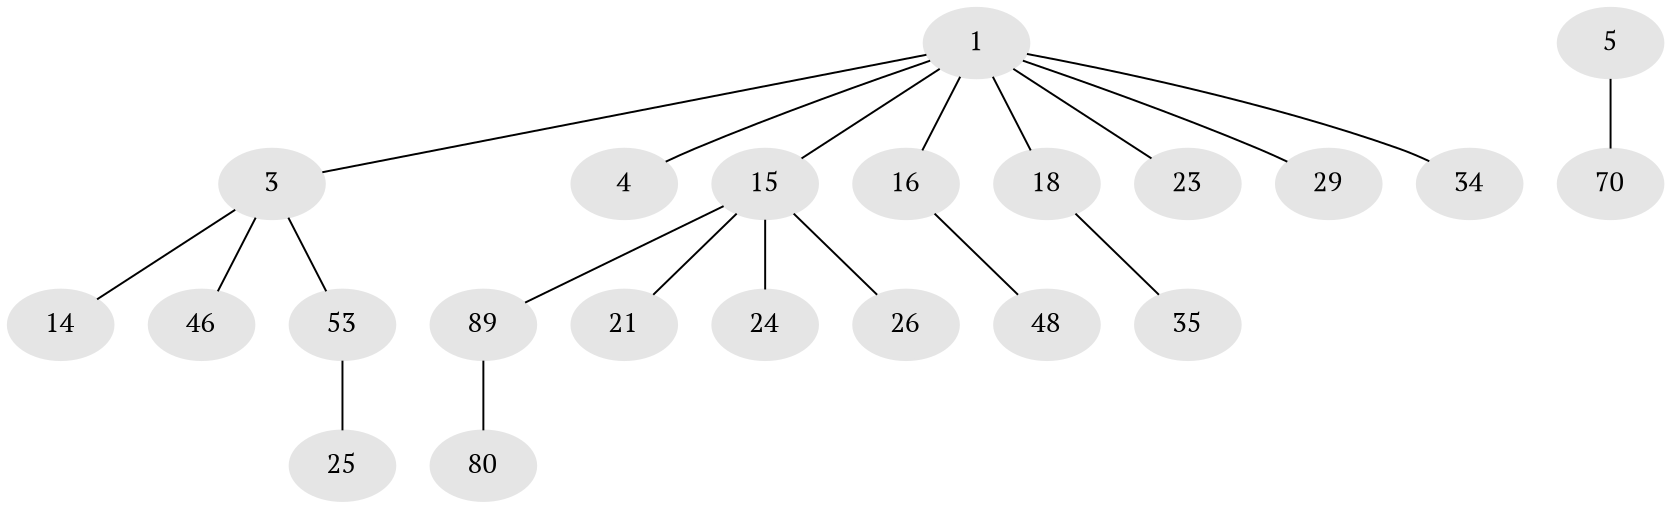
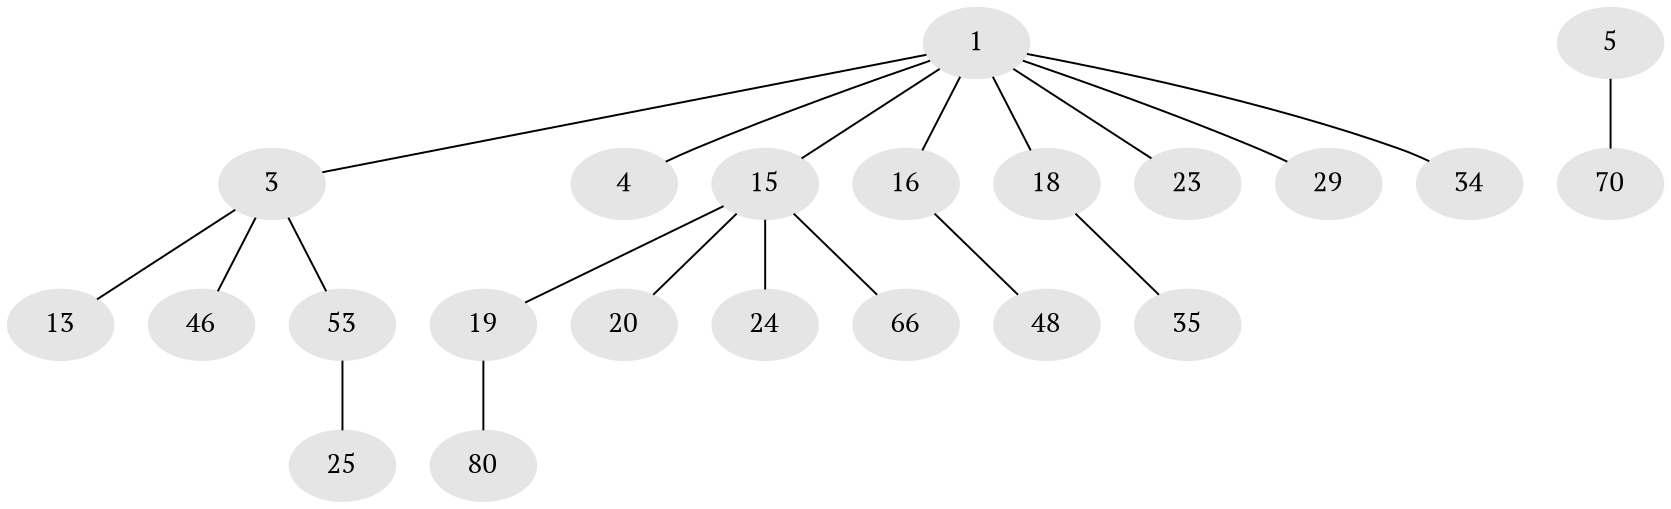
(61, 325) -> (61, 325)
(483, 325) -> (483, 325)
(624, 325) -> (624, 325)
(906, 325) -> (906, 325)
